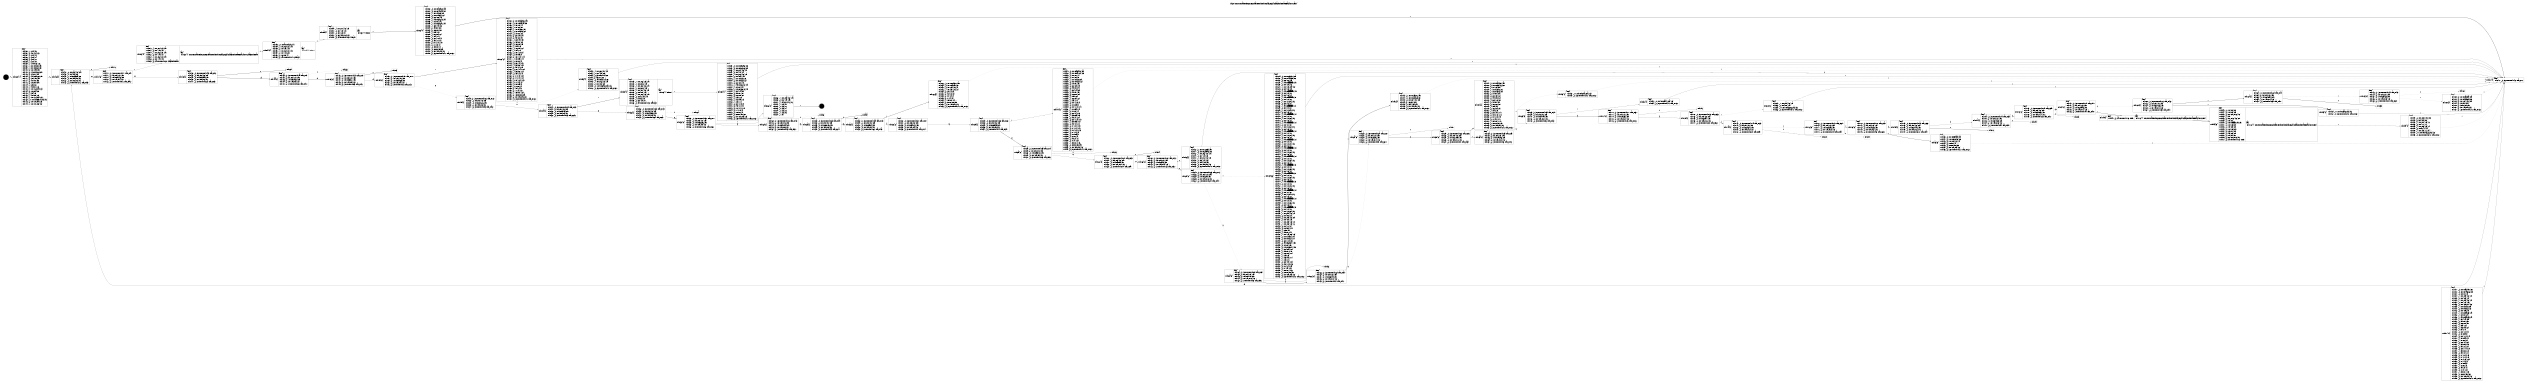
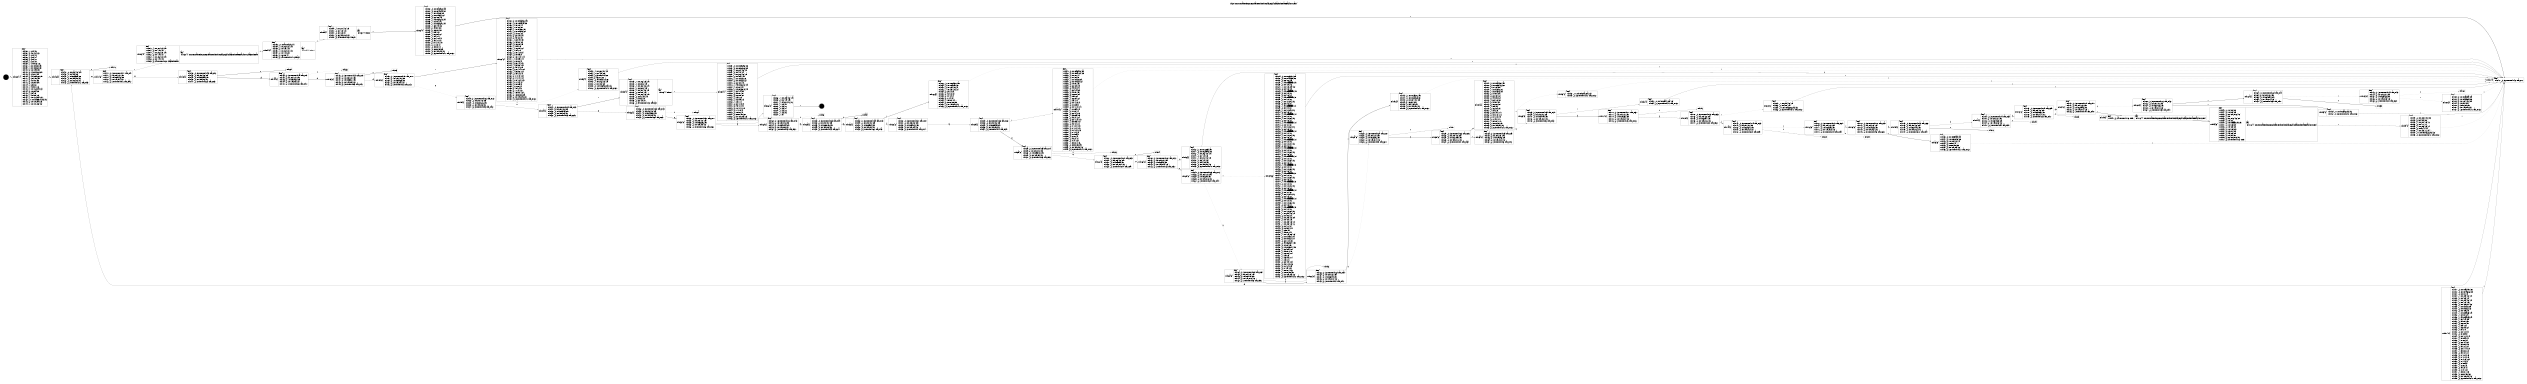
(1180, 161) -> (1179, 160)
